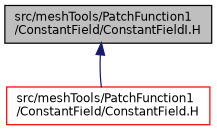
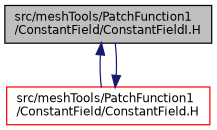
none -> (116, 59)
